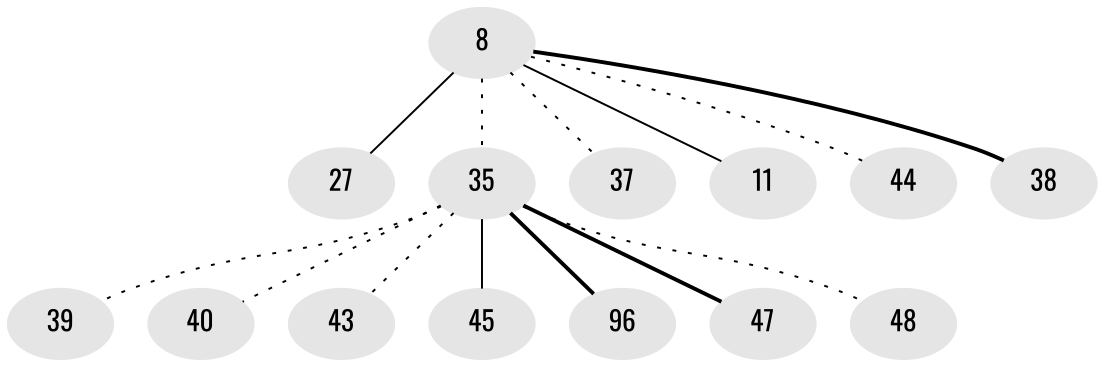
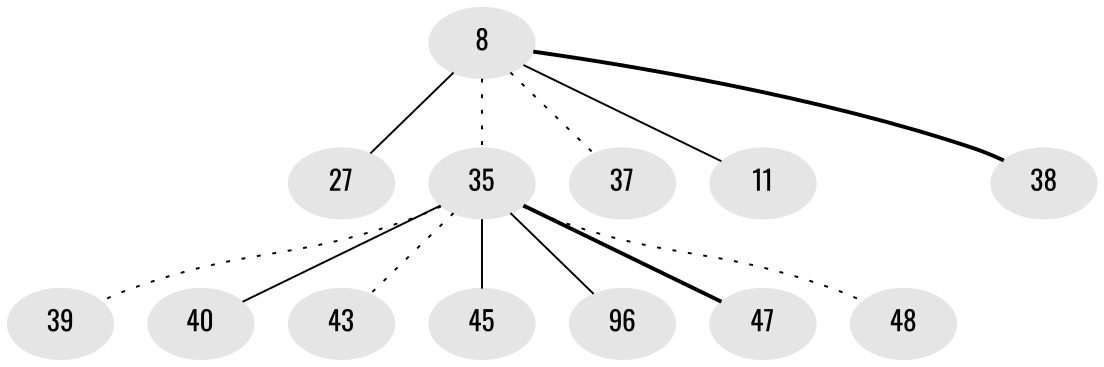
(903, 183) -> none
(552, 253) -> (552, 253)
(342, 254) -> (342, 254)
